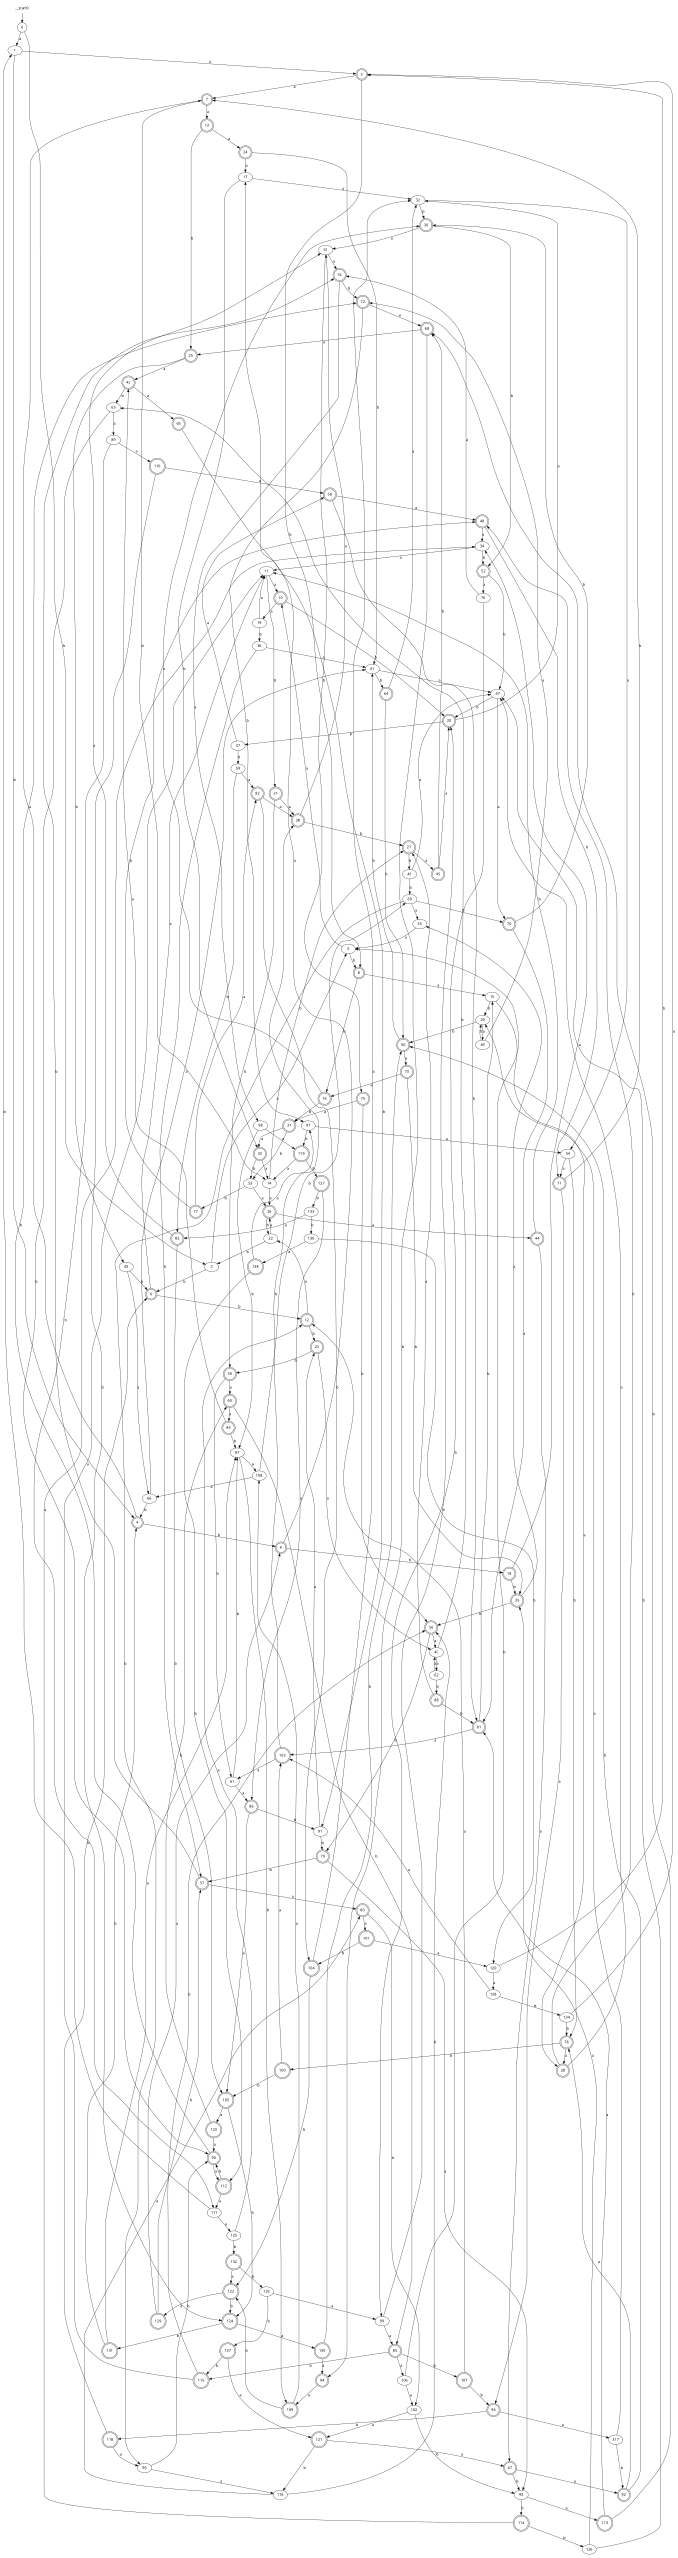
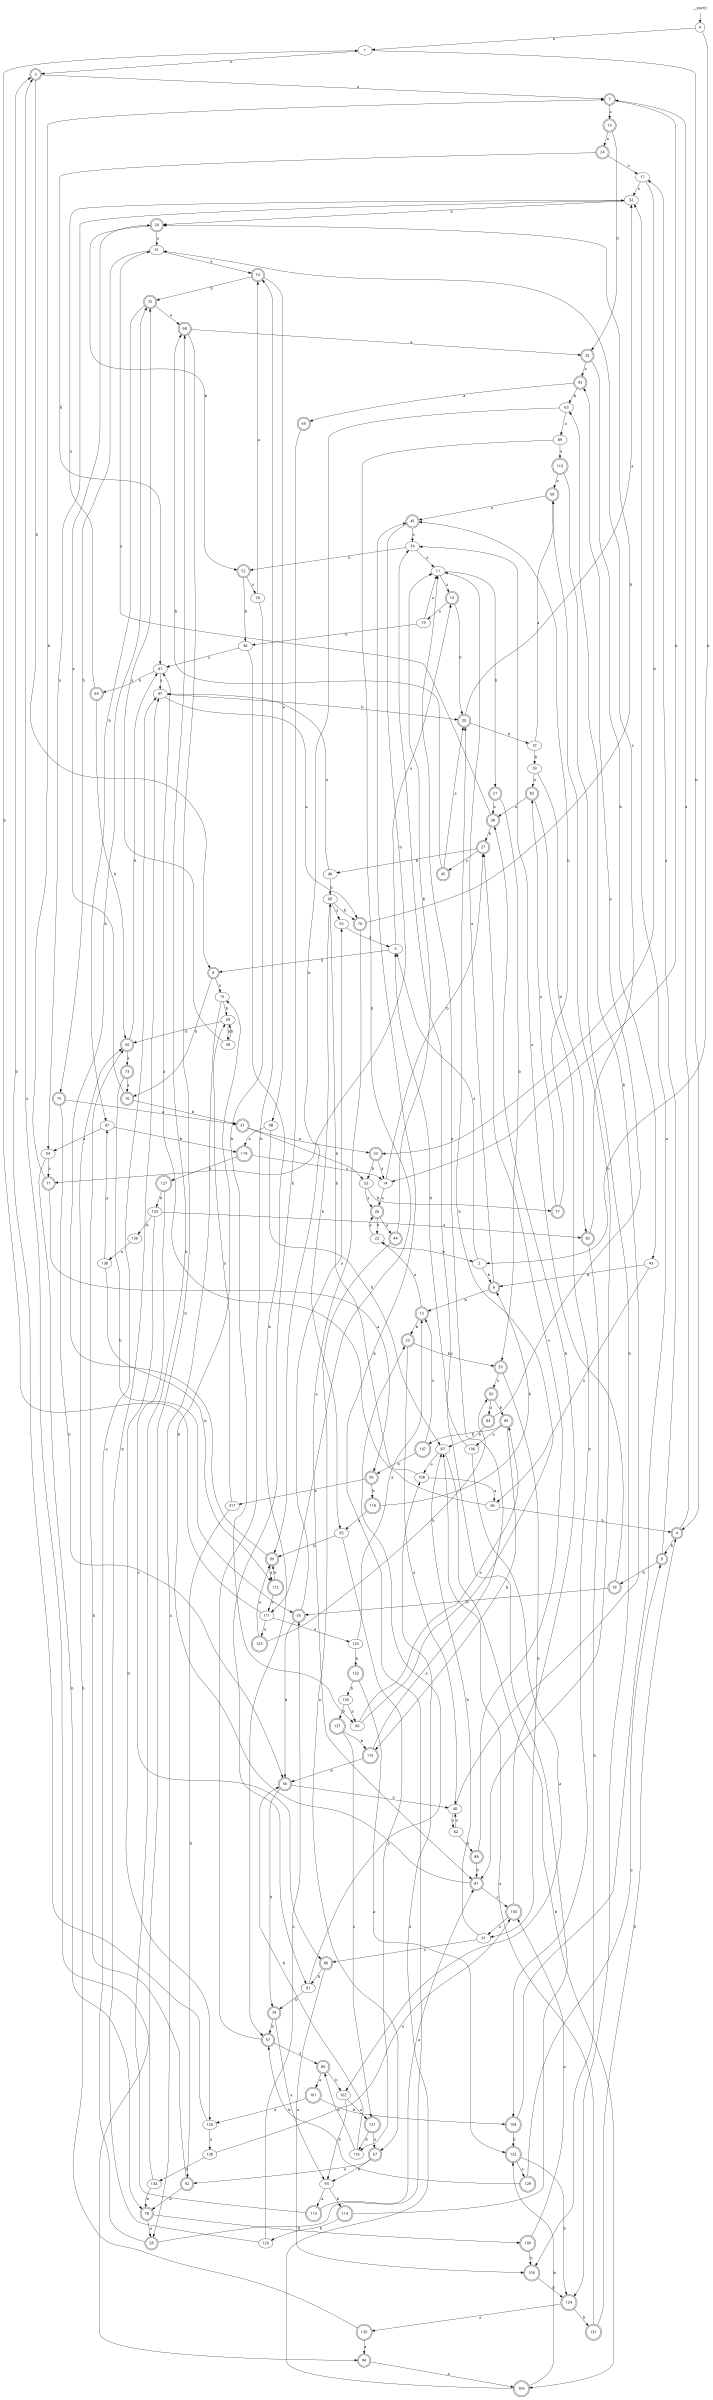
(503, 629) -> (244, 608)
(255, 1267) -> (105, 1264)
(524, 1551) -> (127, 1677)
(220, 2114) -> (264, 1627)
